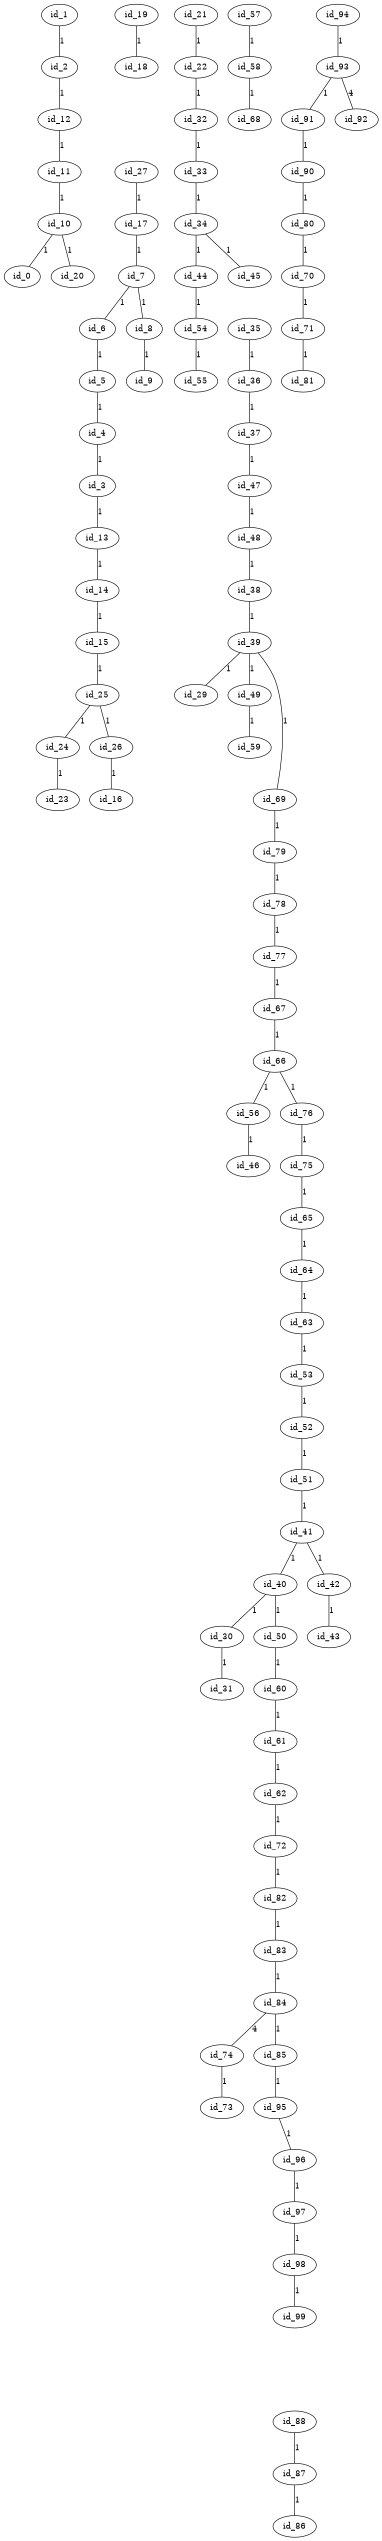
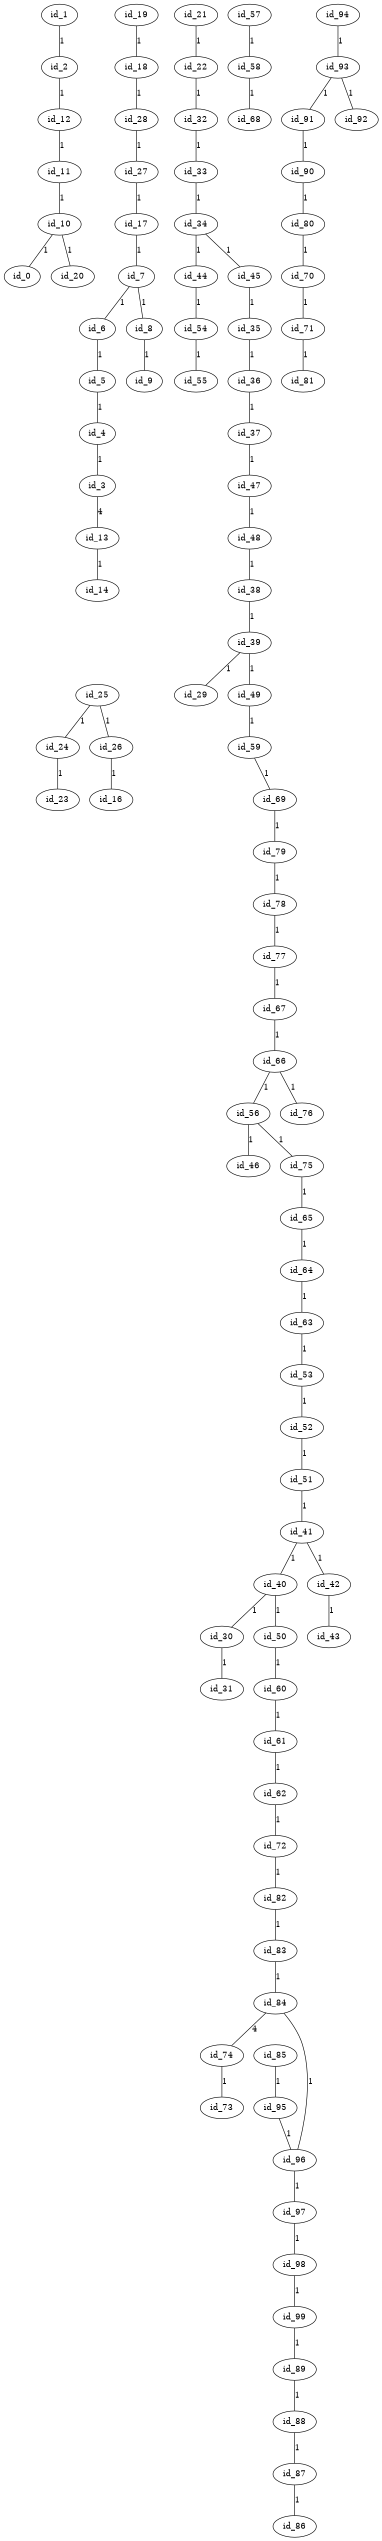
(351, 94) -> (351, 94)
none -> (137, 120)
none -> (250, 303)
(100, 512) -> (100, 512)
(97, 643) -> none
(282, 718) -> (262, 774)
(302, 1140) -> (275, 1140)
(275, 2029) -> (307, 2079)
none -> (295, 2369)
